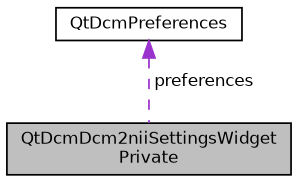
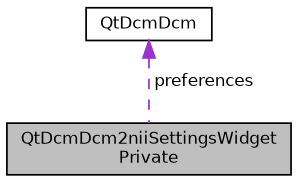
(149, 24) -> (149, 24)
